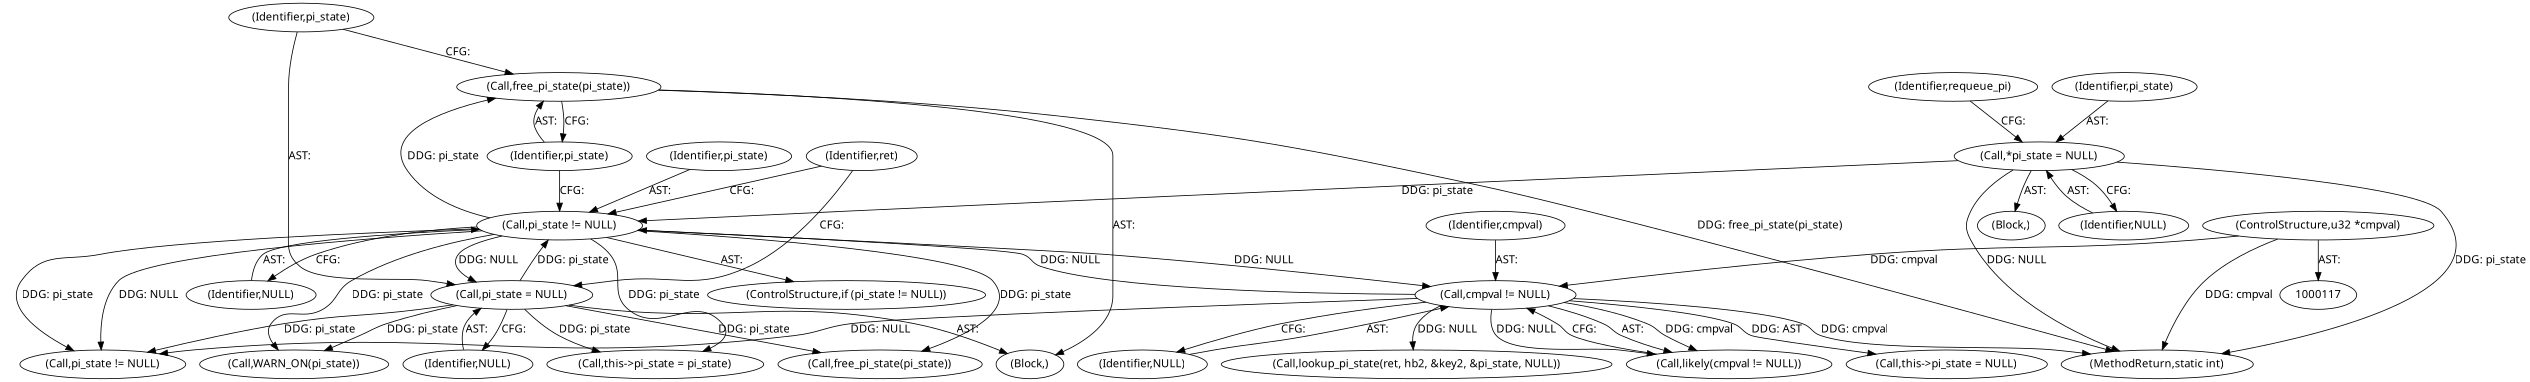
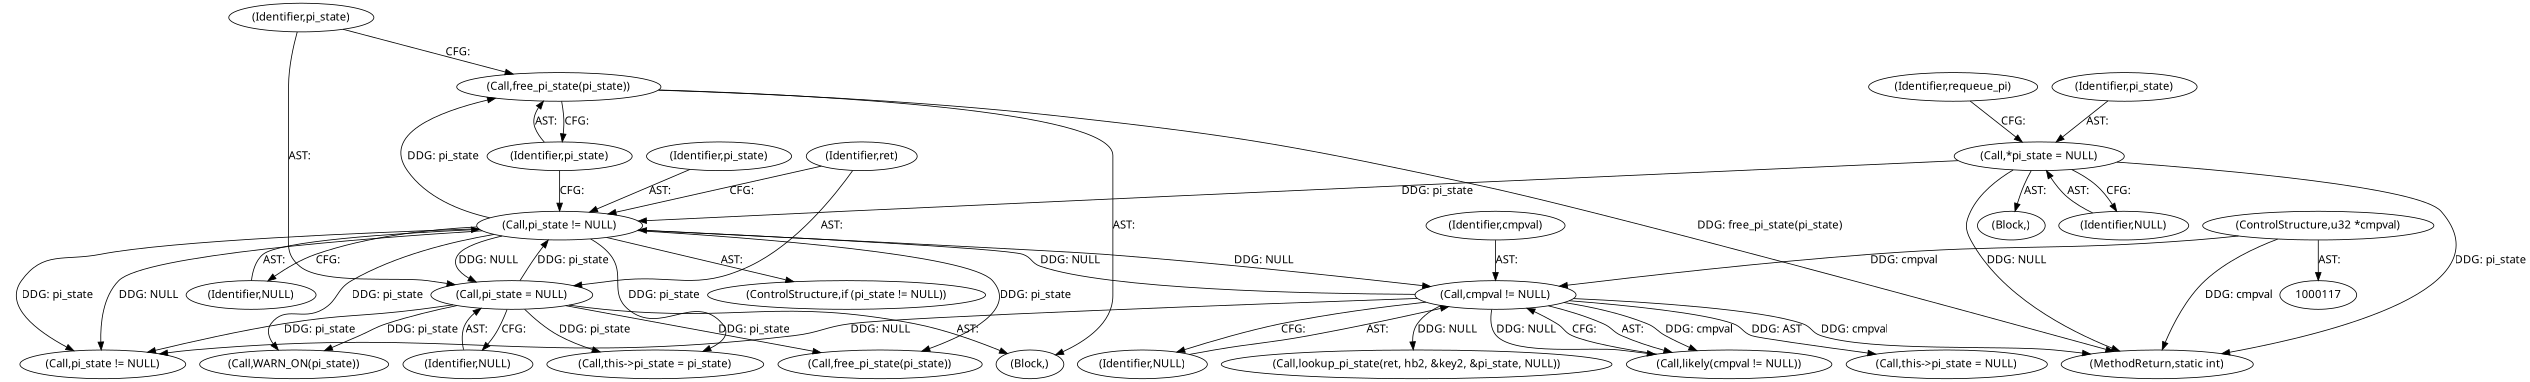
(833, 226) -> (833, 226)
